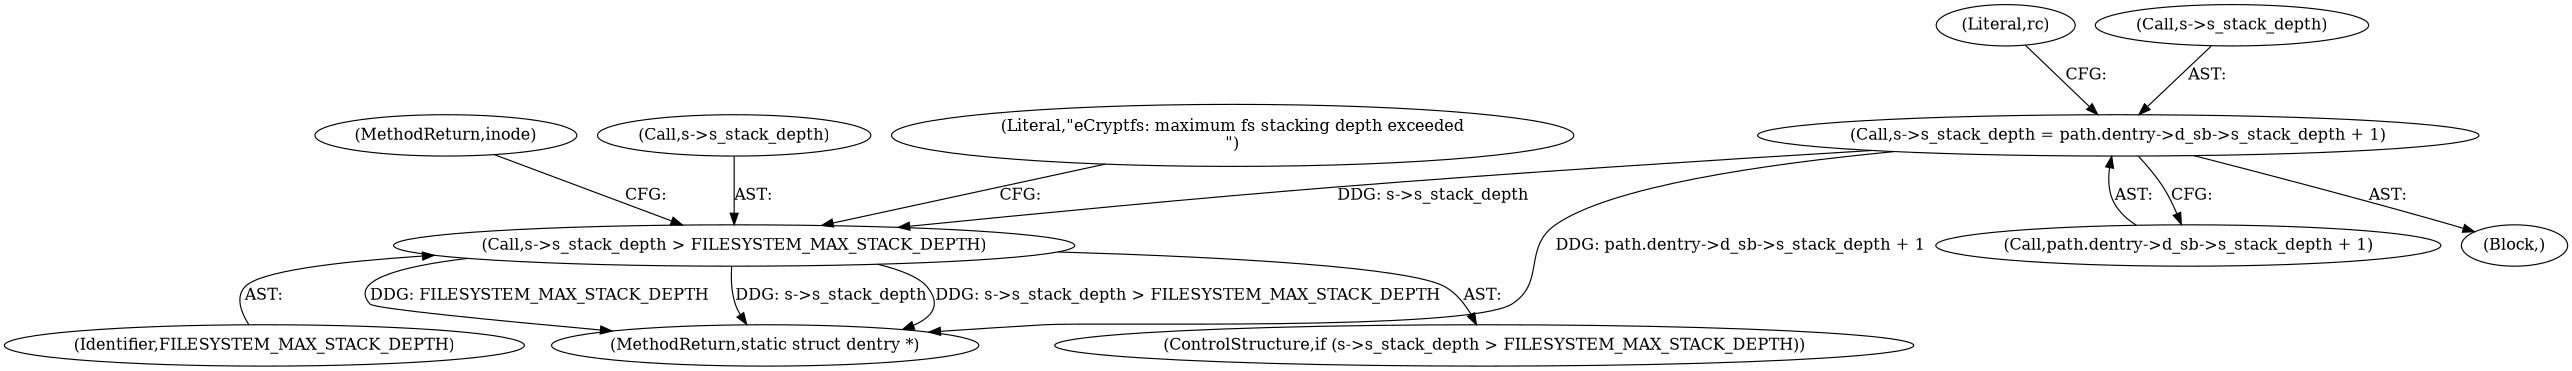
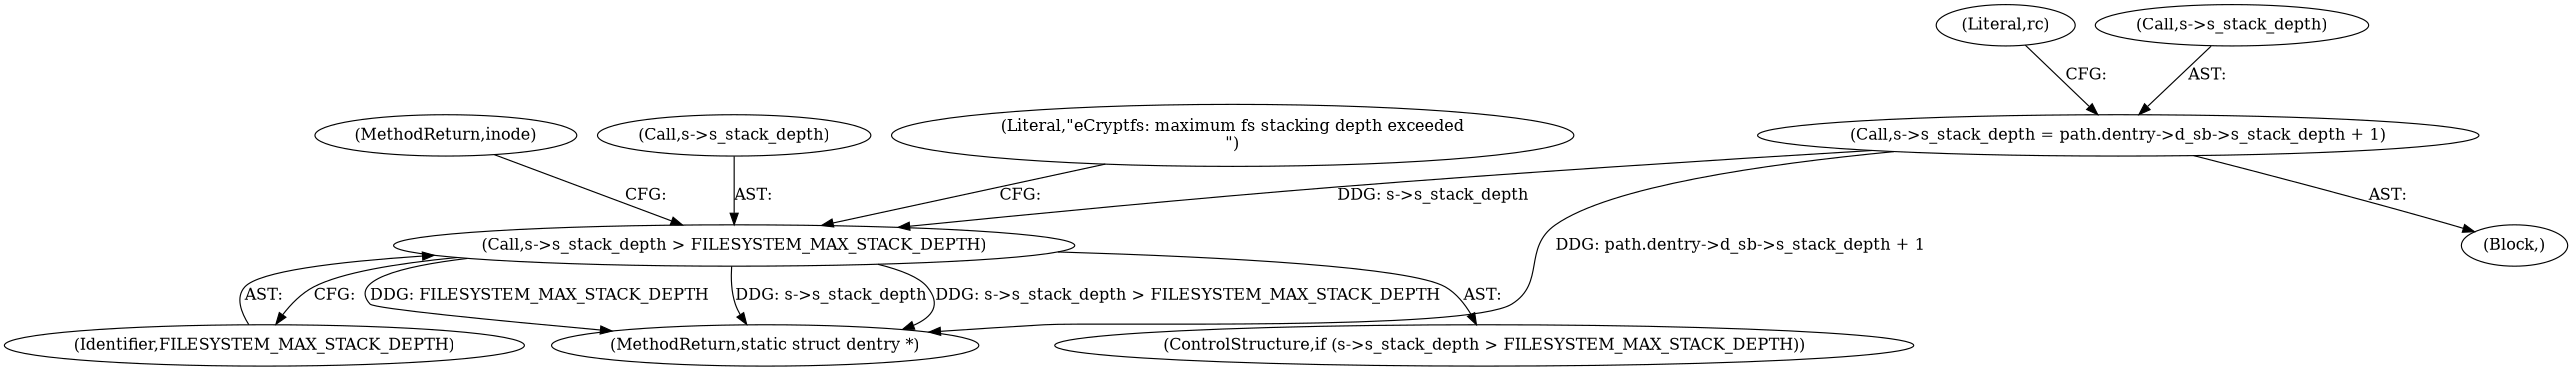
(2188, 246) -> none
none -> (364, 271)
